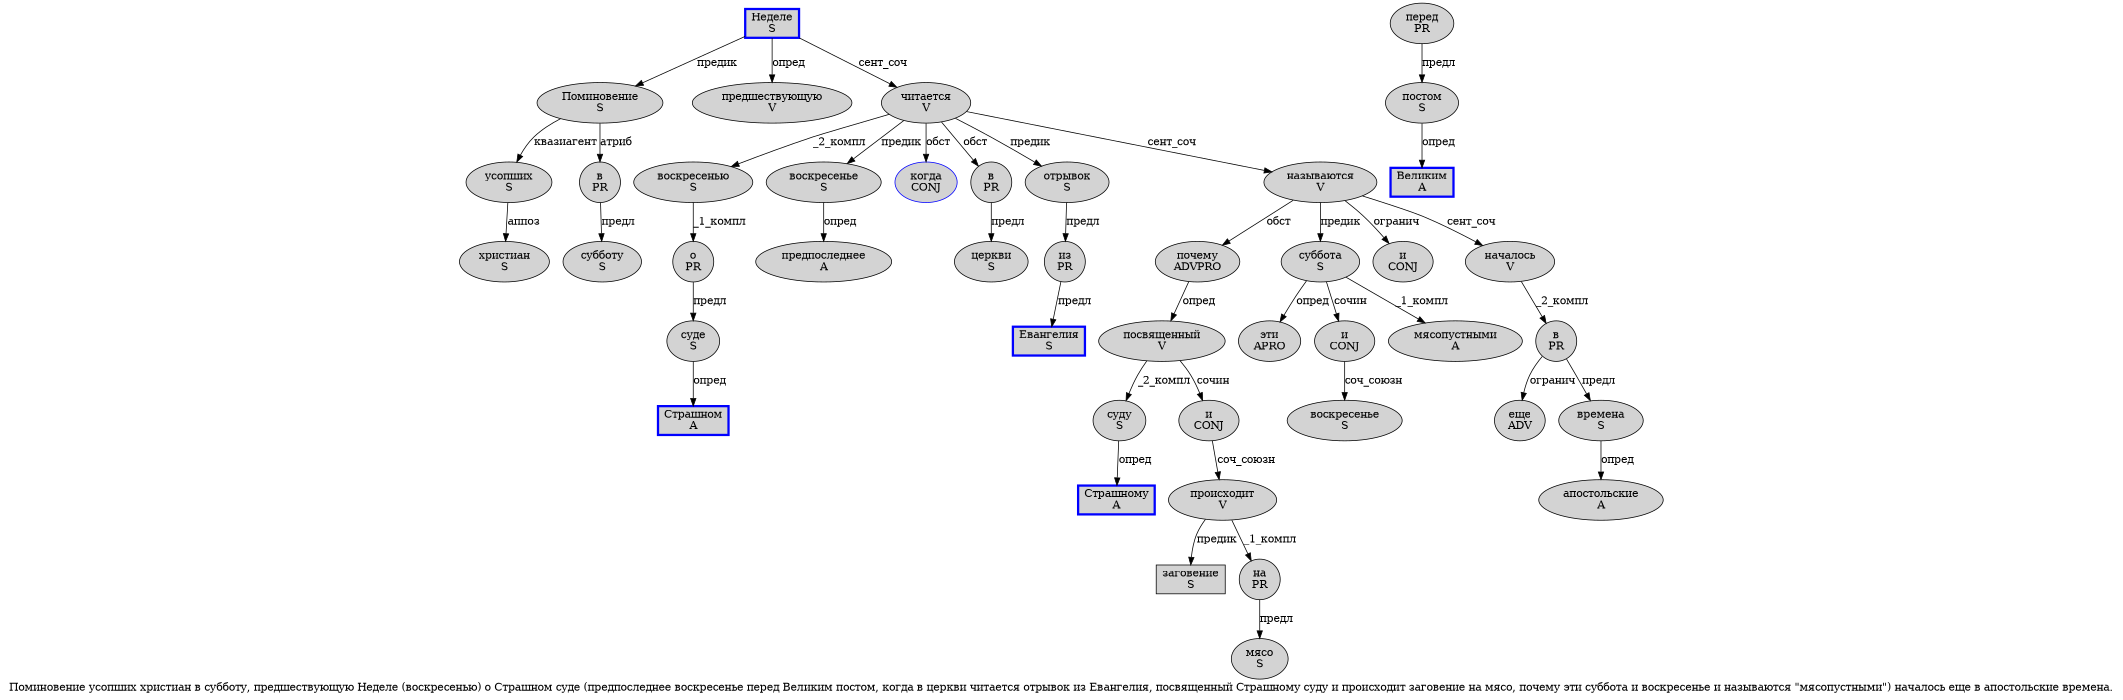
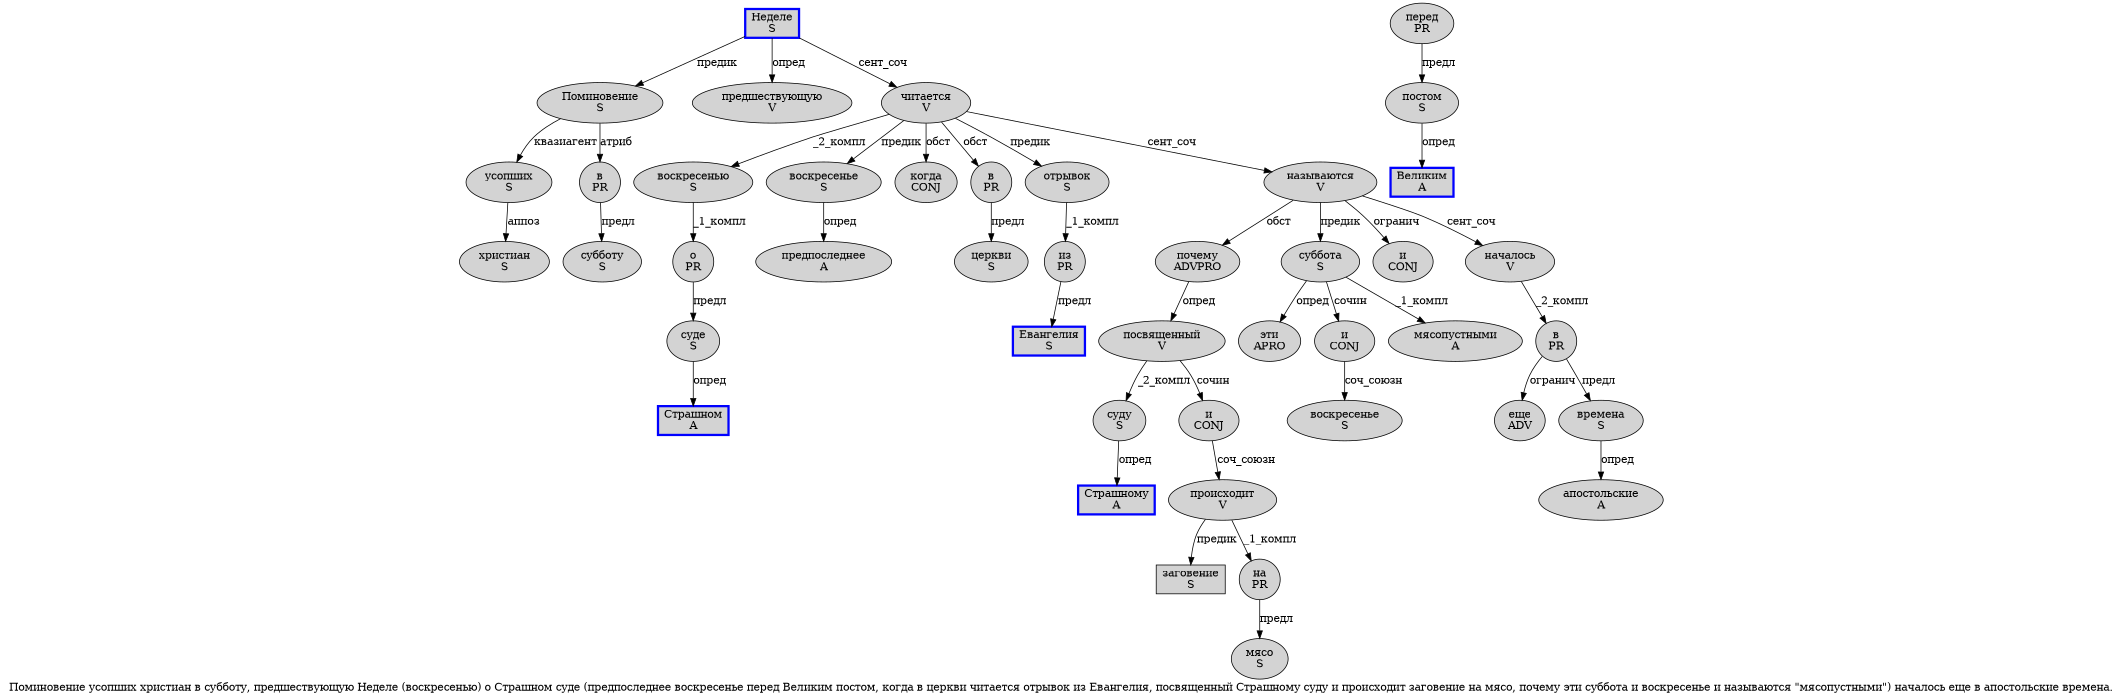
(926, 182) -> (926, 182)
(1083, 222) -> (1093, 222)
